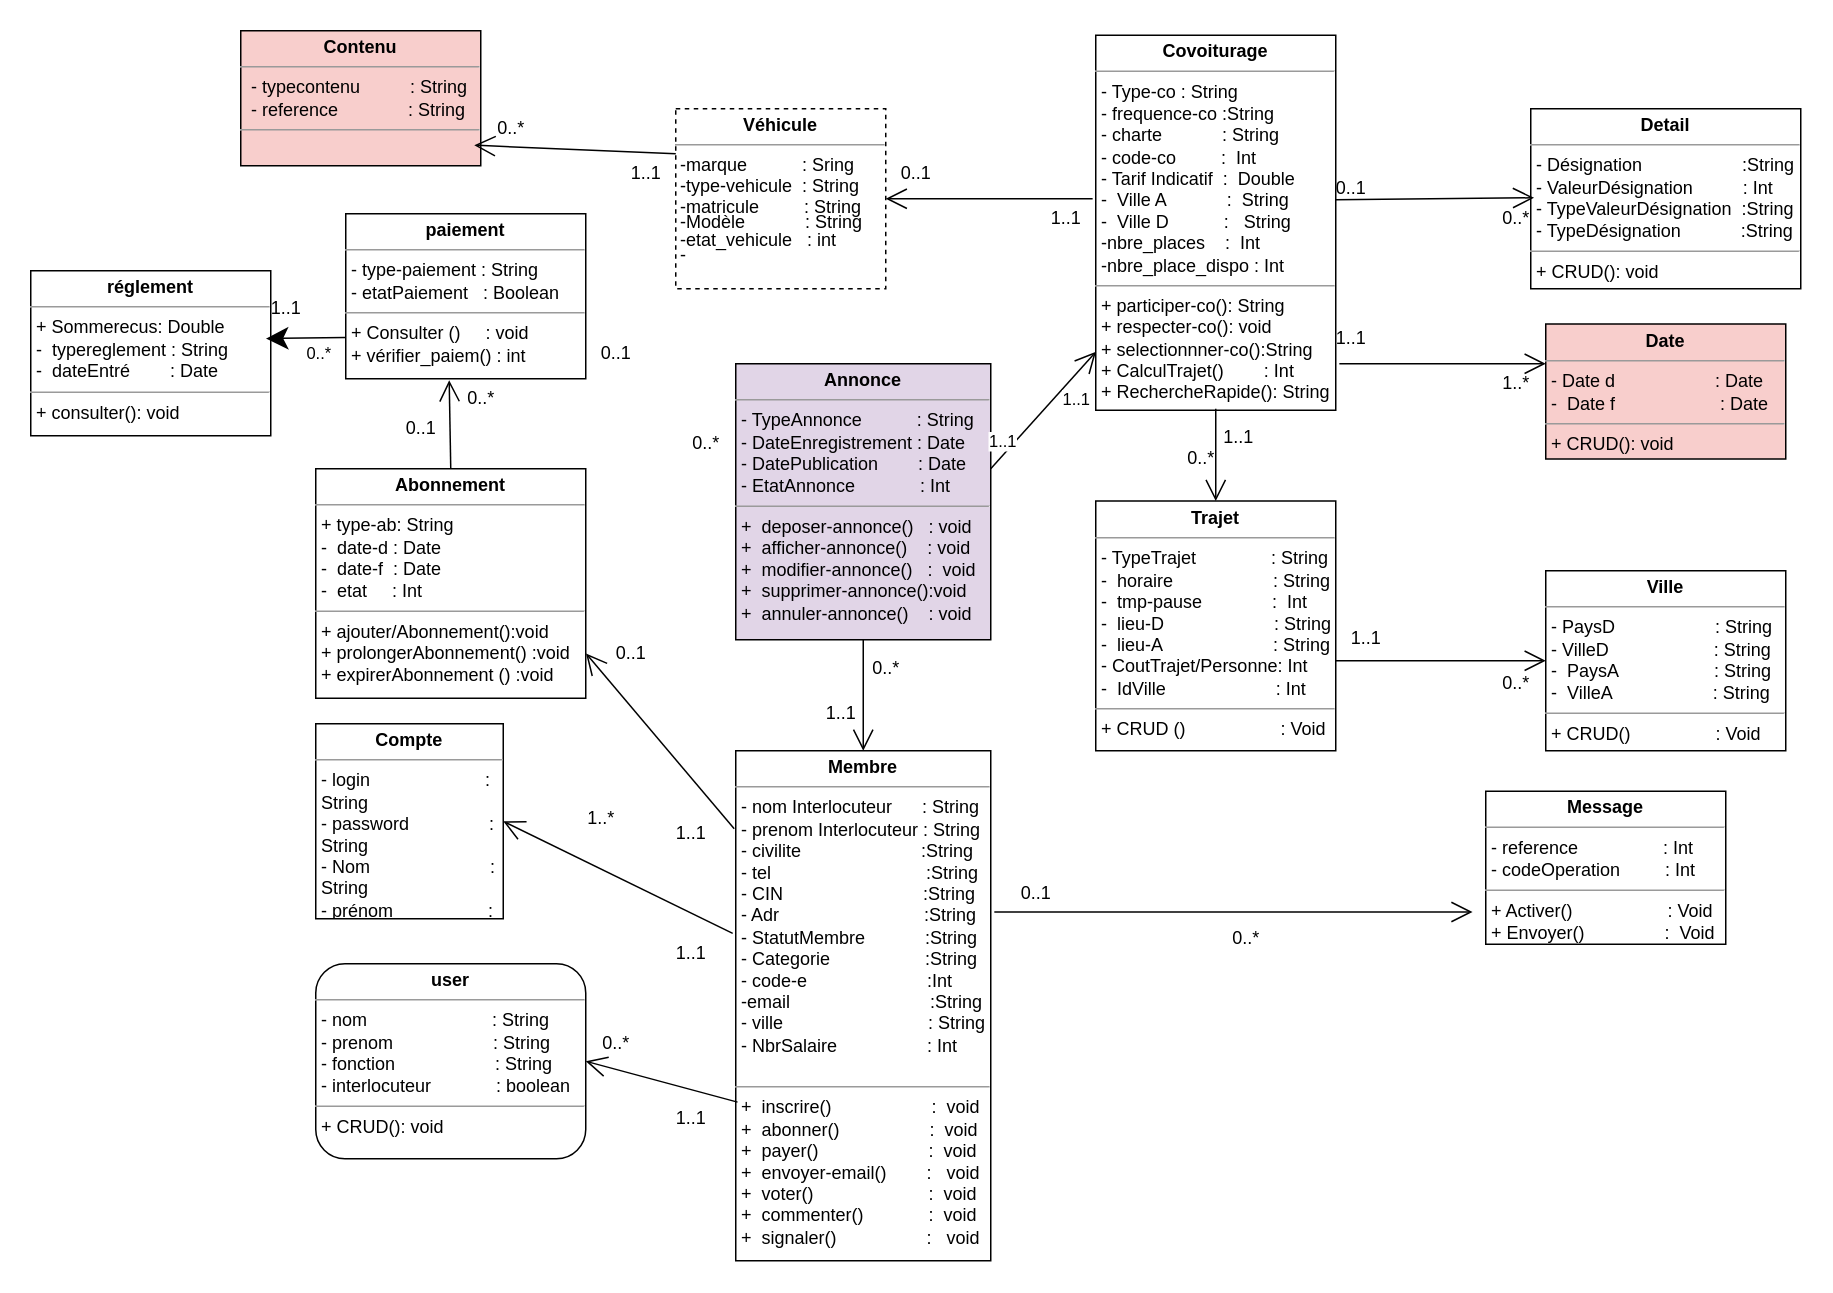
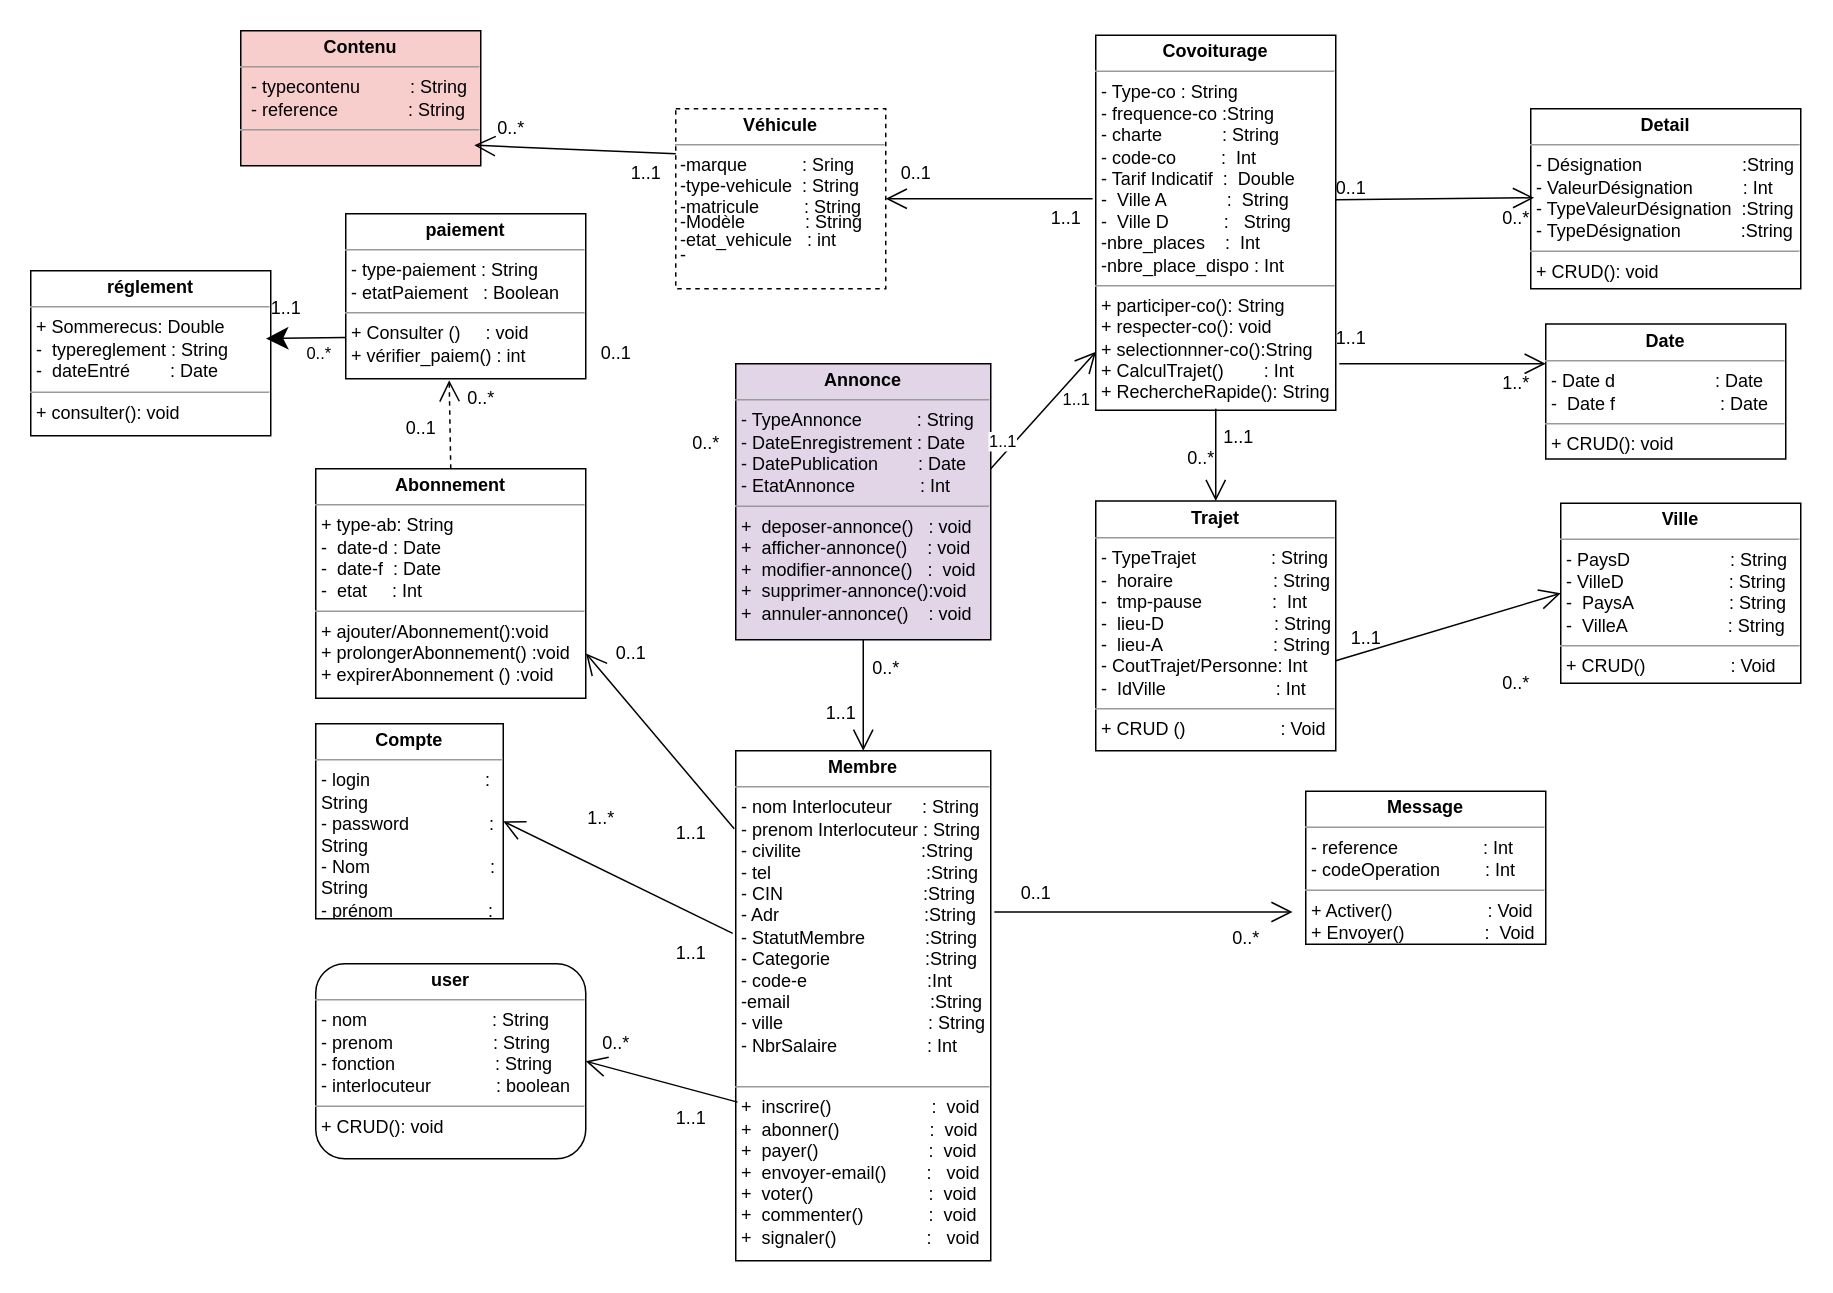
(1666, 392) -> (1666, 392)
(450, 426) -> (450, 426)
(1666, 661) -> (1681, 593)
(1606, 868) -> (1426, 868)
